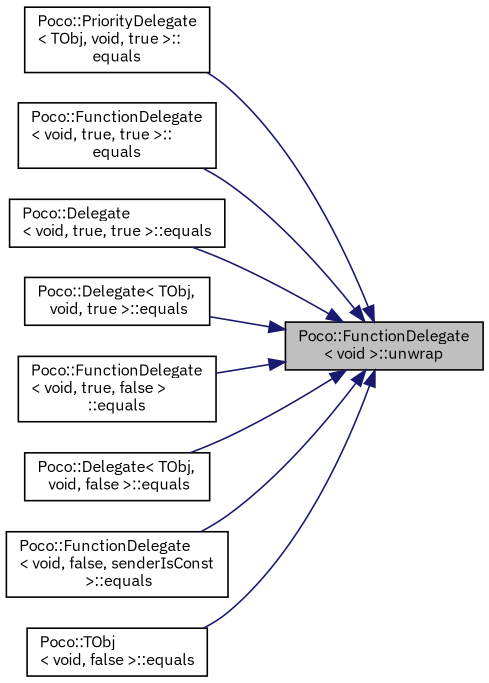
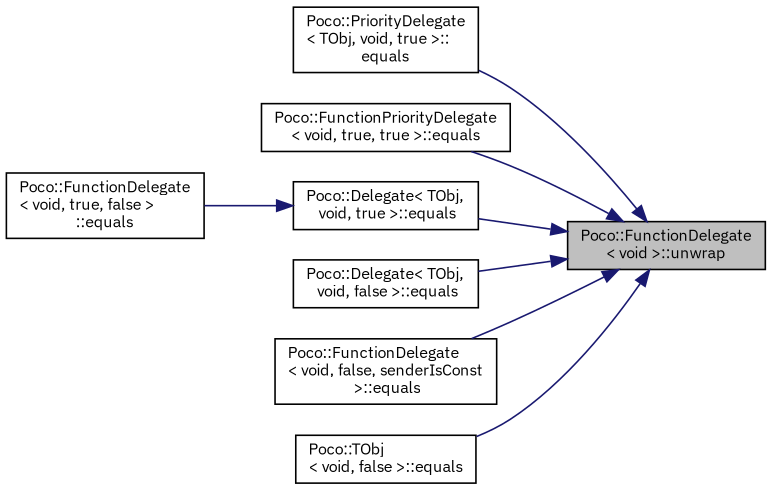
(117, 136) -> none
(117, 223) -> (386, 128)
(243, 369) -> (241, 206)
